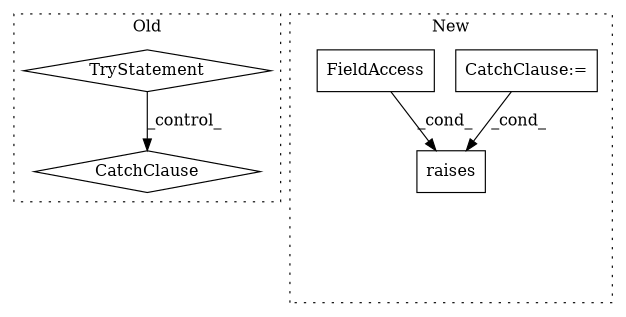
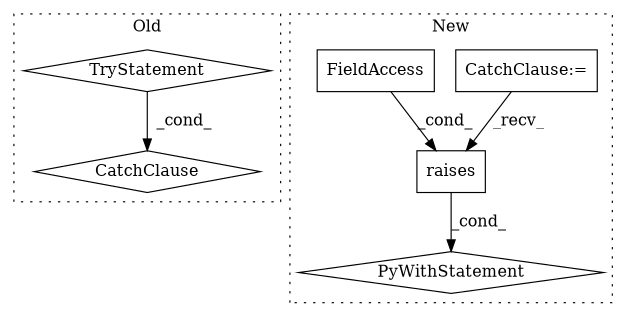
(184, 121) -> (184, 121)
(519, 121) -> (519, 121)
none -> (451, 273)
